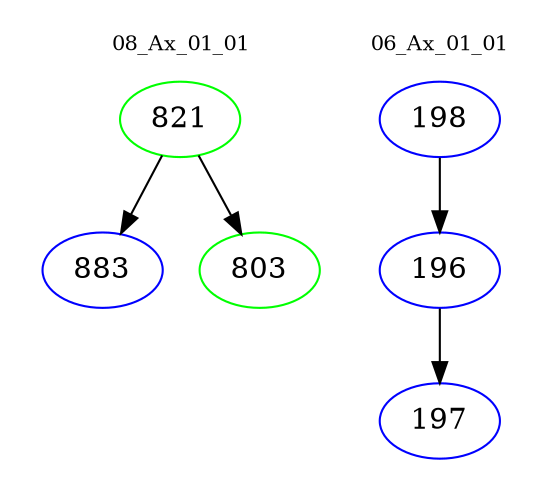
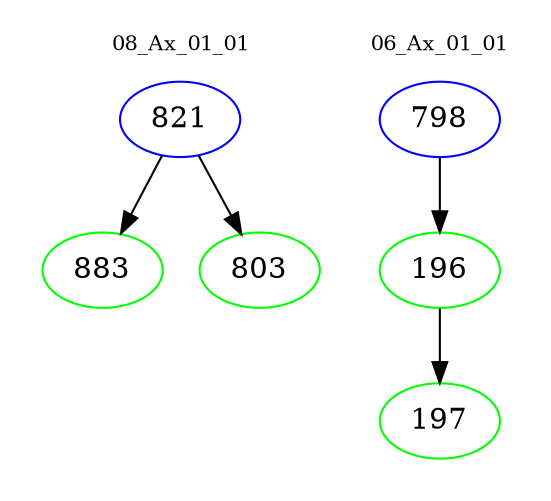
(180, 119) -> (180, 119)
(440, 119) -> (440, 119)
(103, 270) -> (103, 270)
(440, 270) -> (440, 270)
(440, 421) -> (440, 421)
